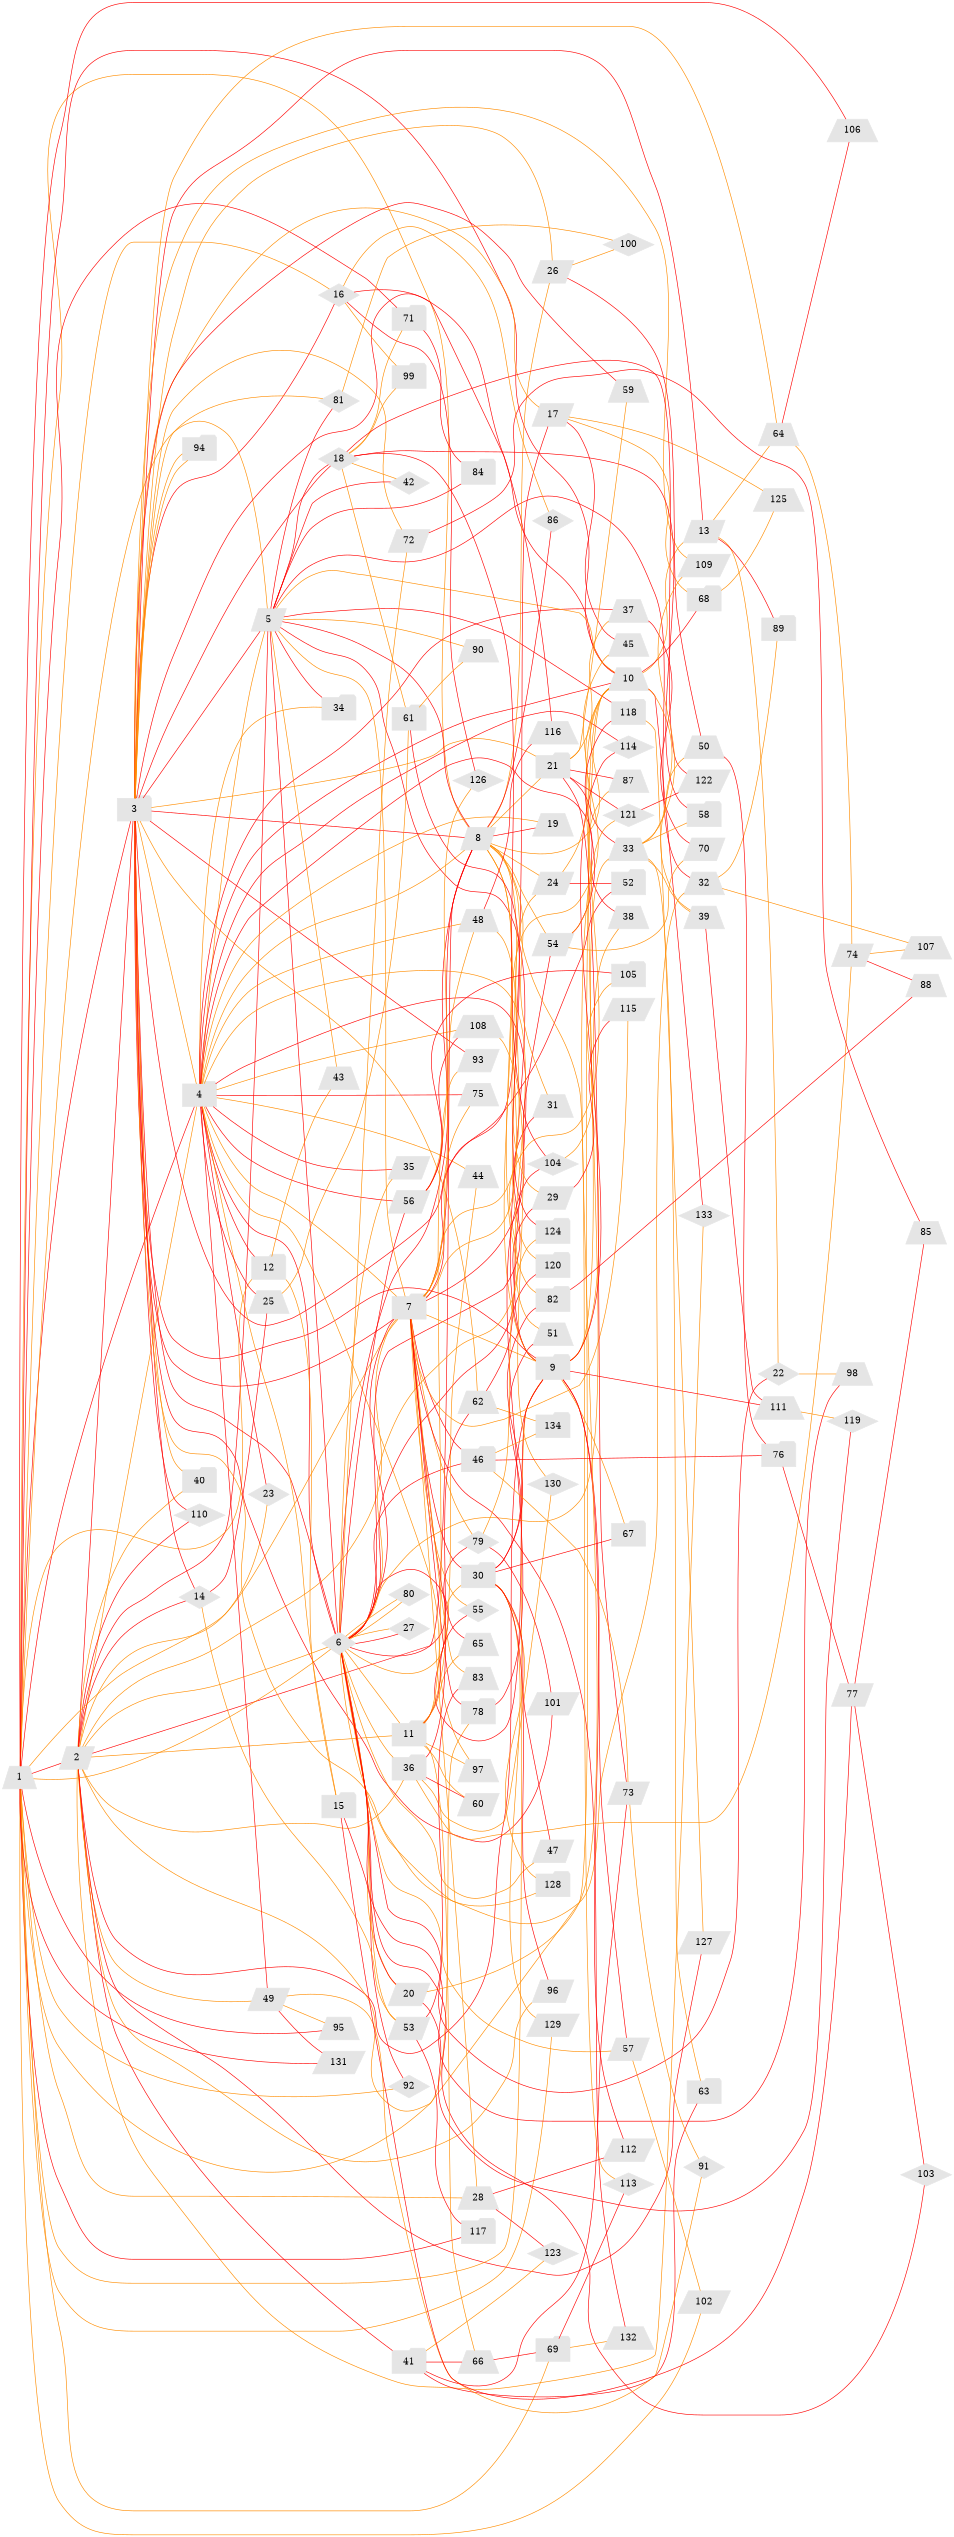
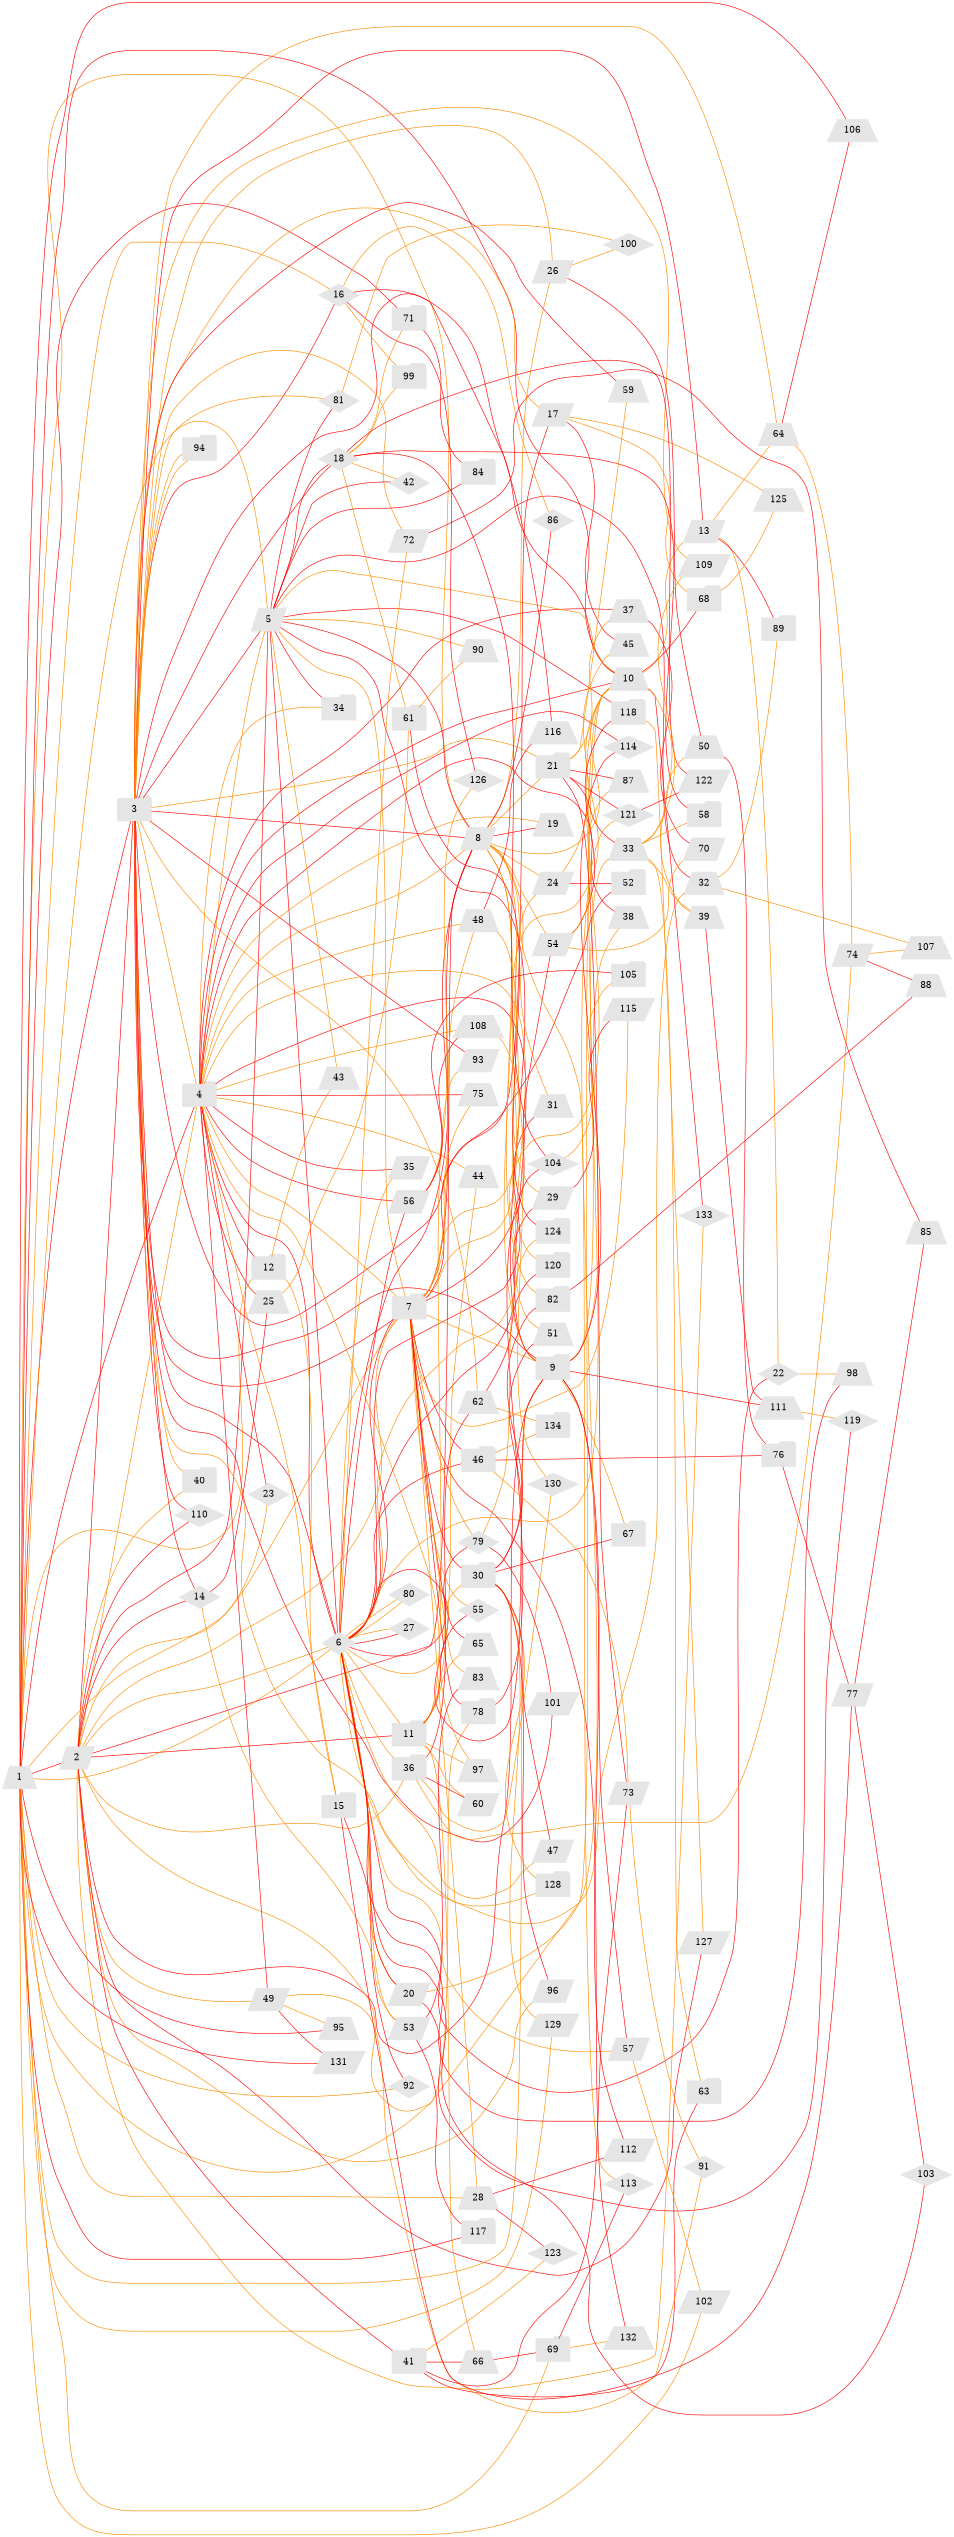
(234, 1747) -> (234, 1747)
